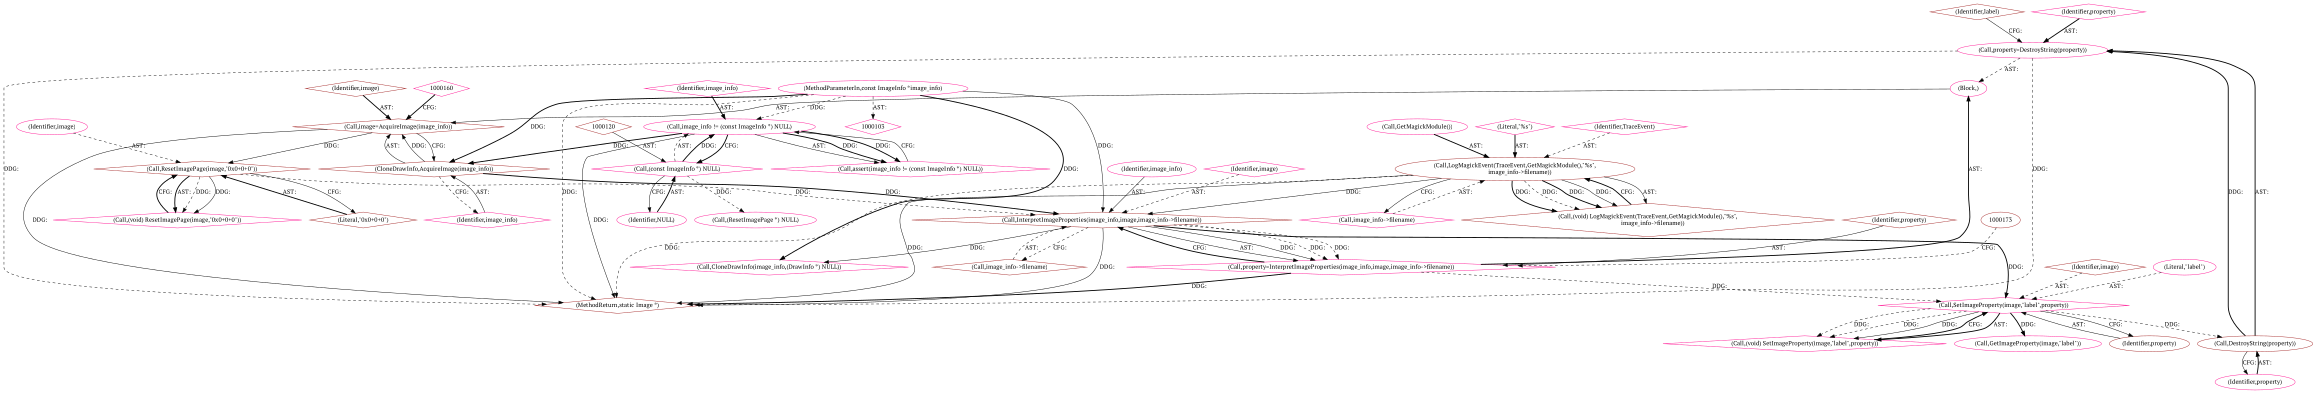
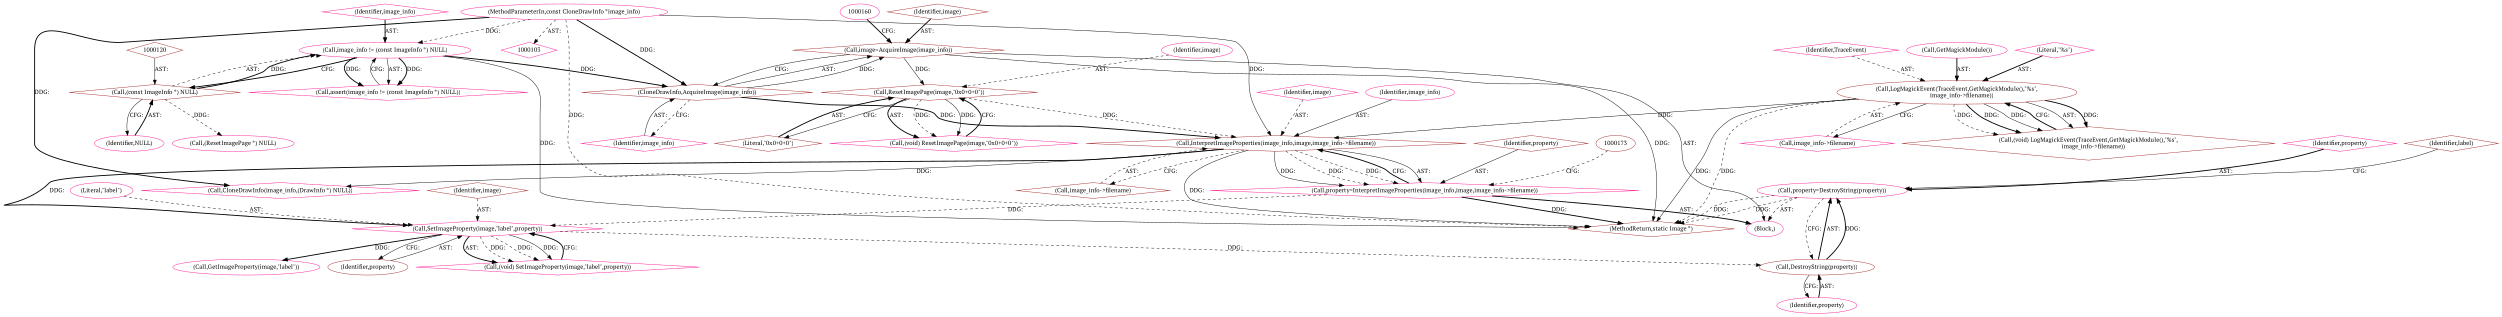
(442, 88) -> (860, 12)
(873, 88) -> (564, 12)
(1202, 94) -> (1398, 69)
(677, 169) -> (155, 92)
none -> (1807, 224)
